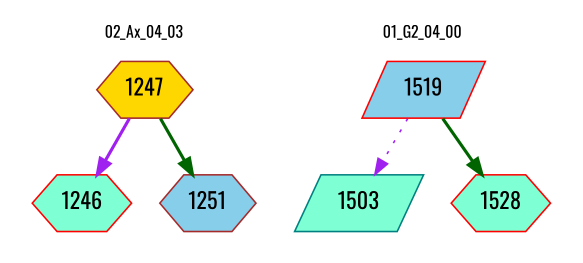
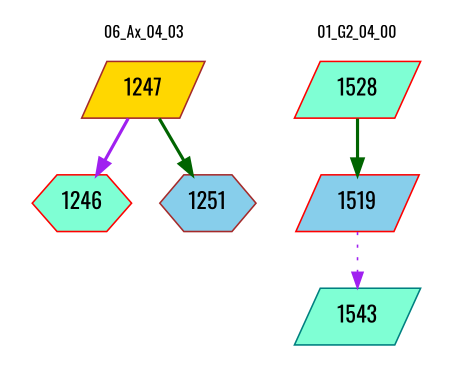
(144, 34) -> (144, 34)
(145, 90) -> (143, 90)
(458, 140) -> (358, 139)
(359, 203) -> (358, 317)
(501, 203) -> (358, 90)
